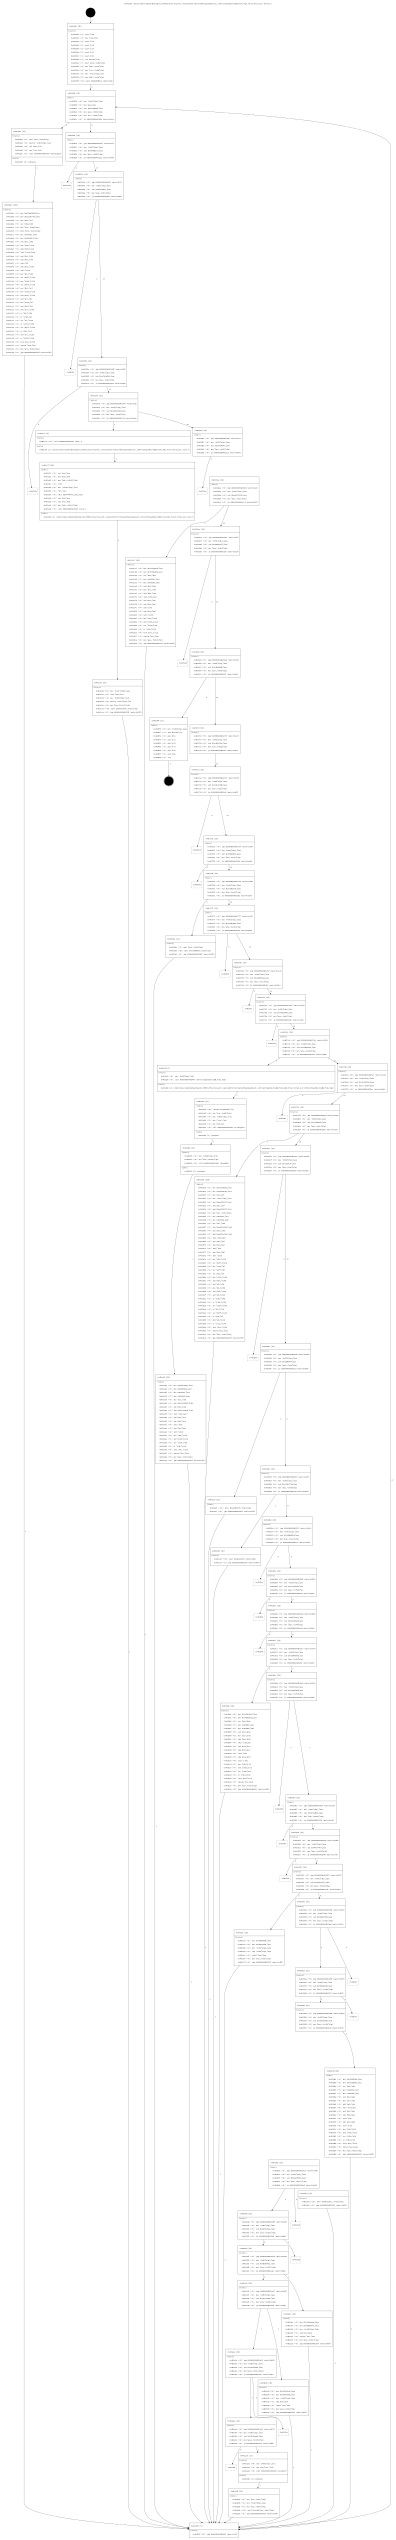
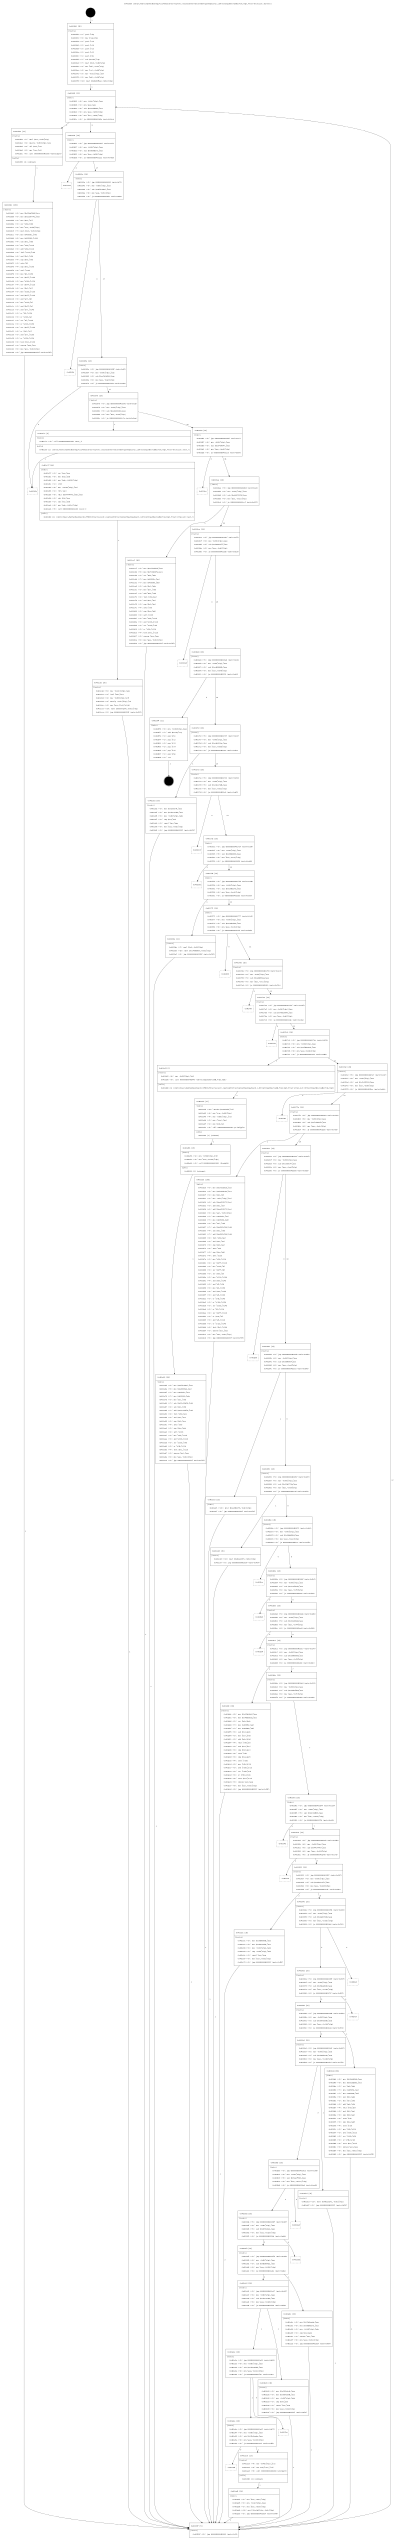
(115, 457) -> (37, 464)
none -> (226, 466)
none -> (171, 815)
(279, 1809) -> none
none -> (320, 2051)
